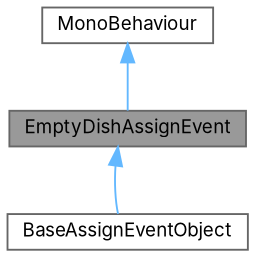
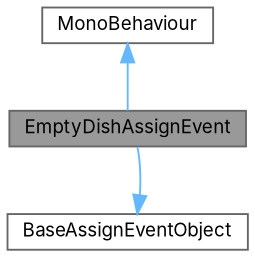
(115, 190) -> (140, 171)
